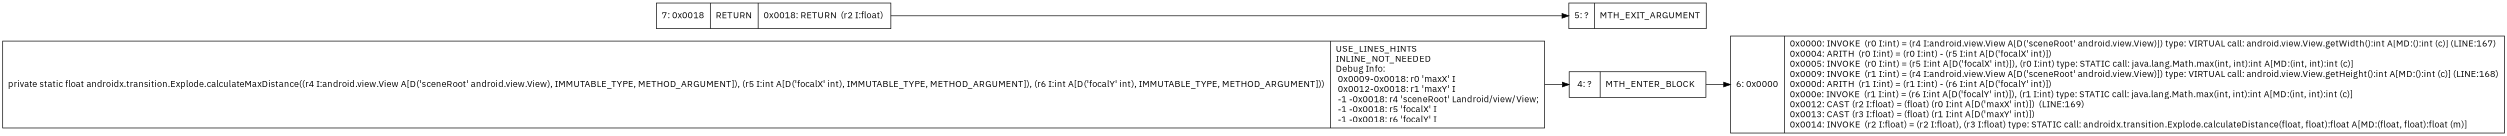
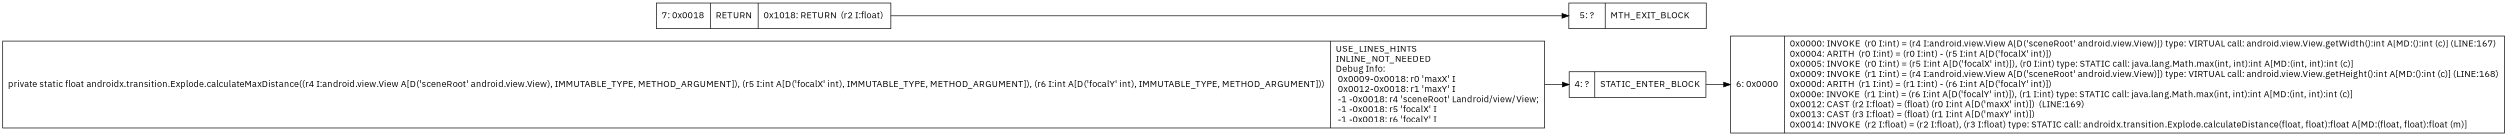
(825, 15) -> (825, 15)
(1650, 15) -> (1650, 15)
(1650, 84) -> (1650, 84)
